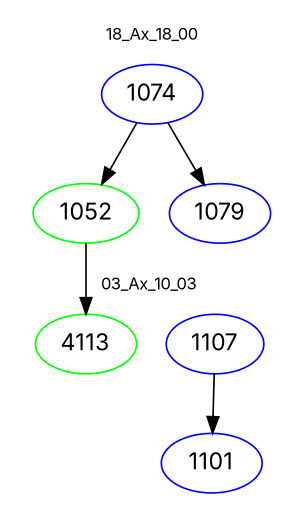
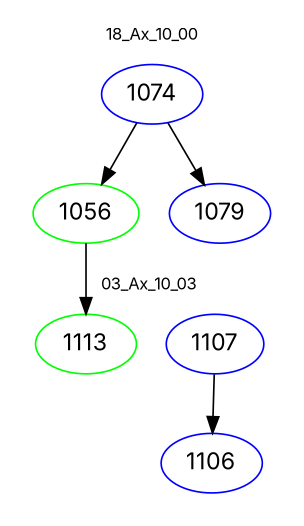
(152, 36) -> (152, 36)
(86, 213) -> (86, 213)
(86, 344) -> (86, 344)
(212, 463) -> (212, 463)
